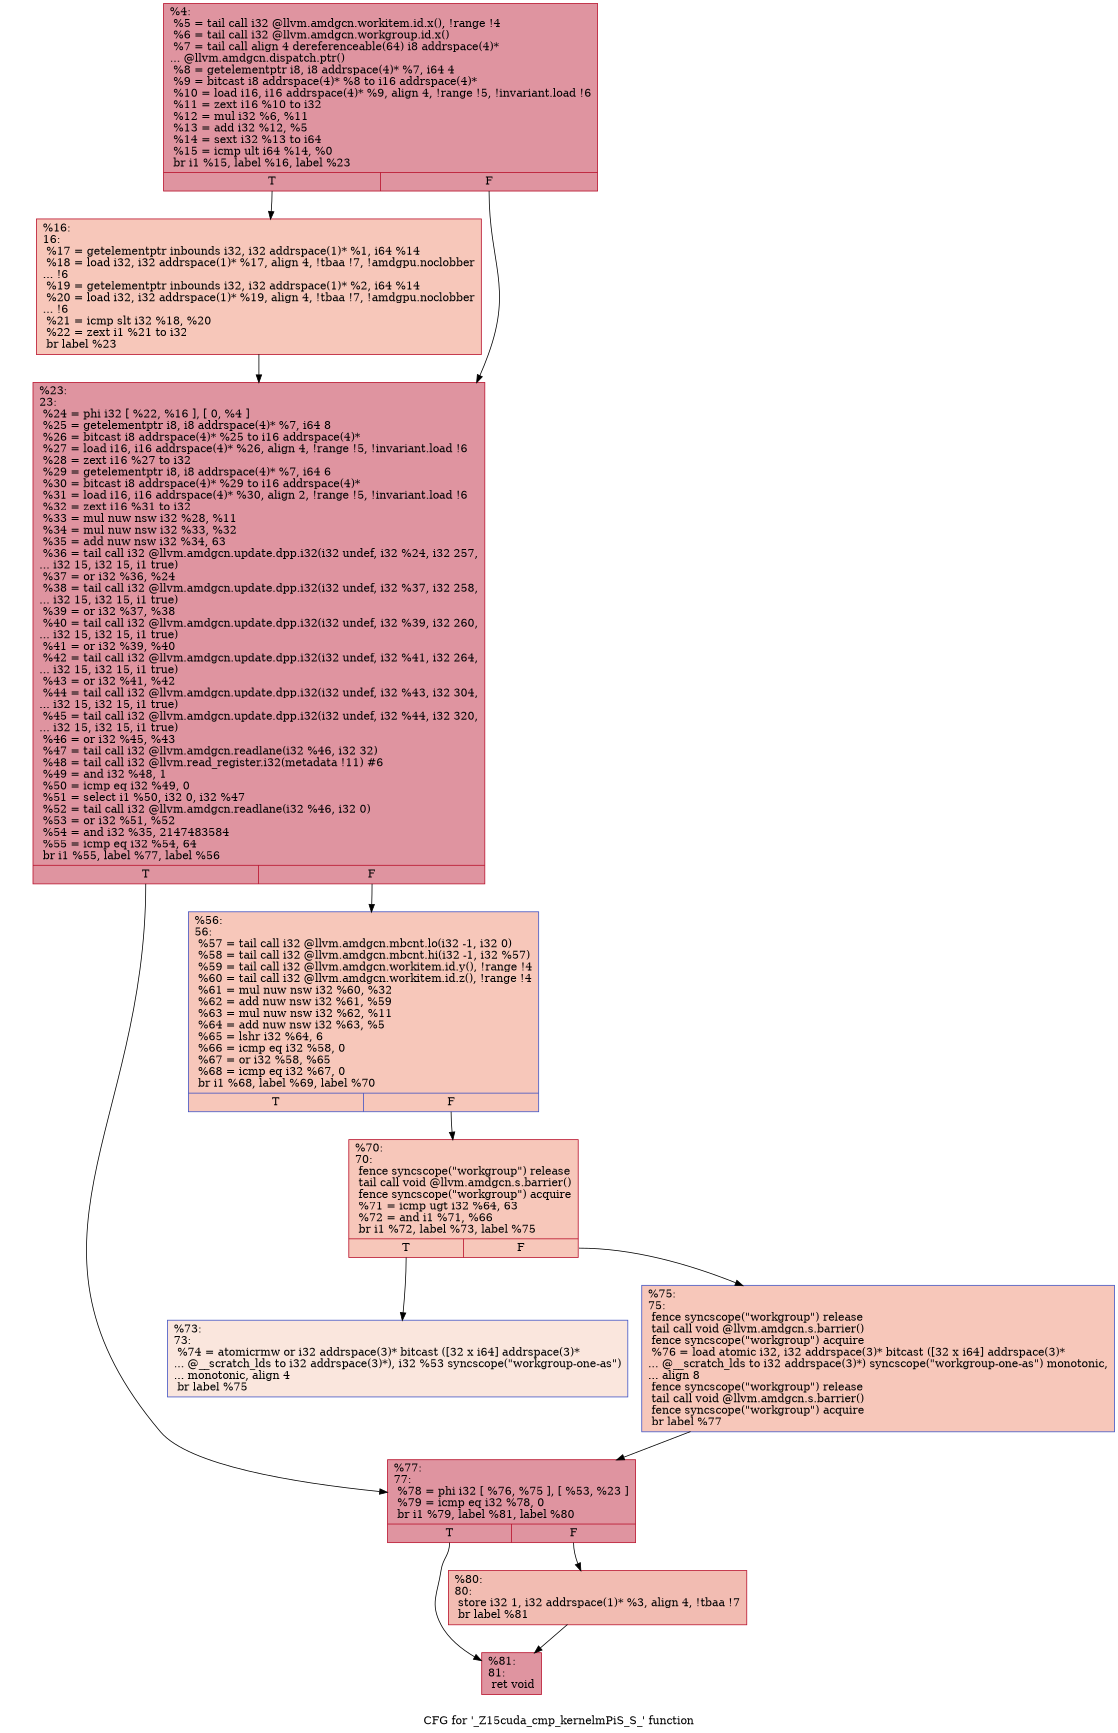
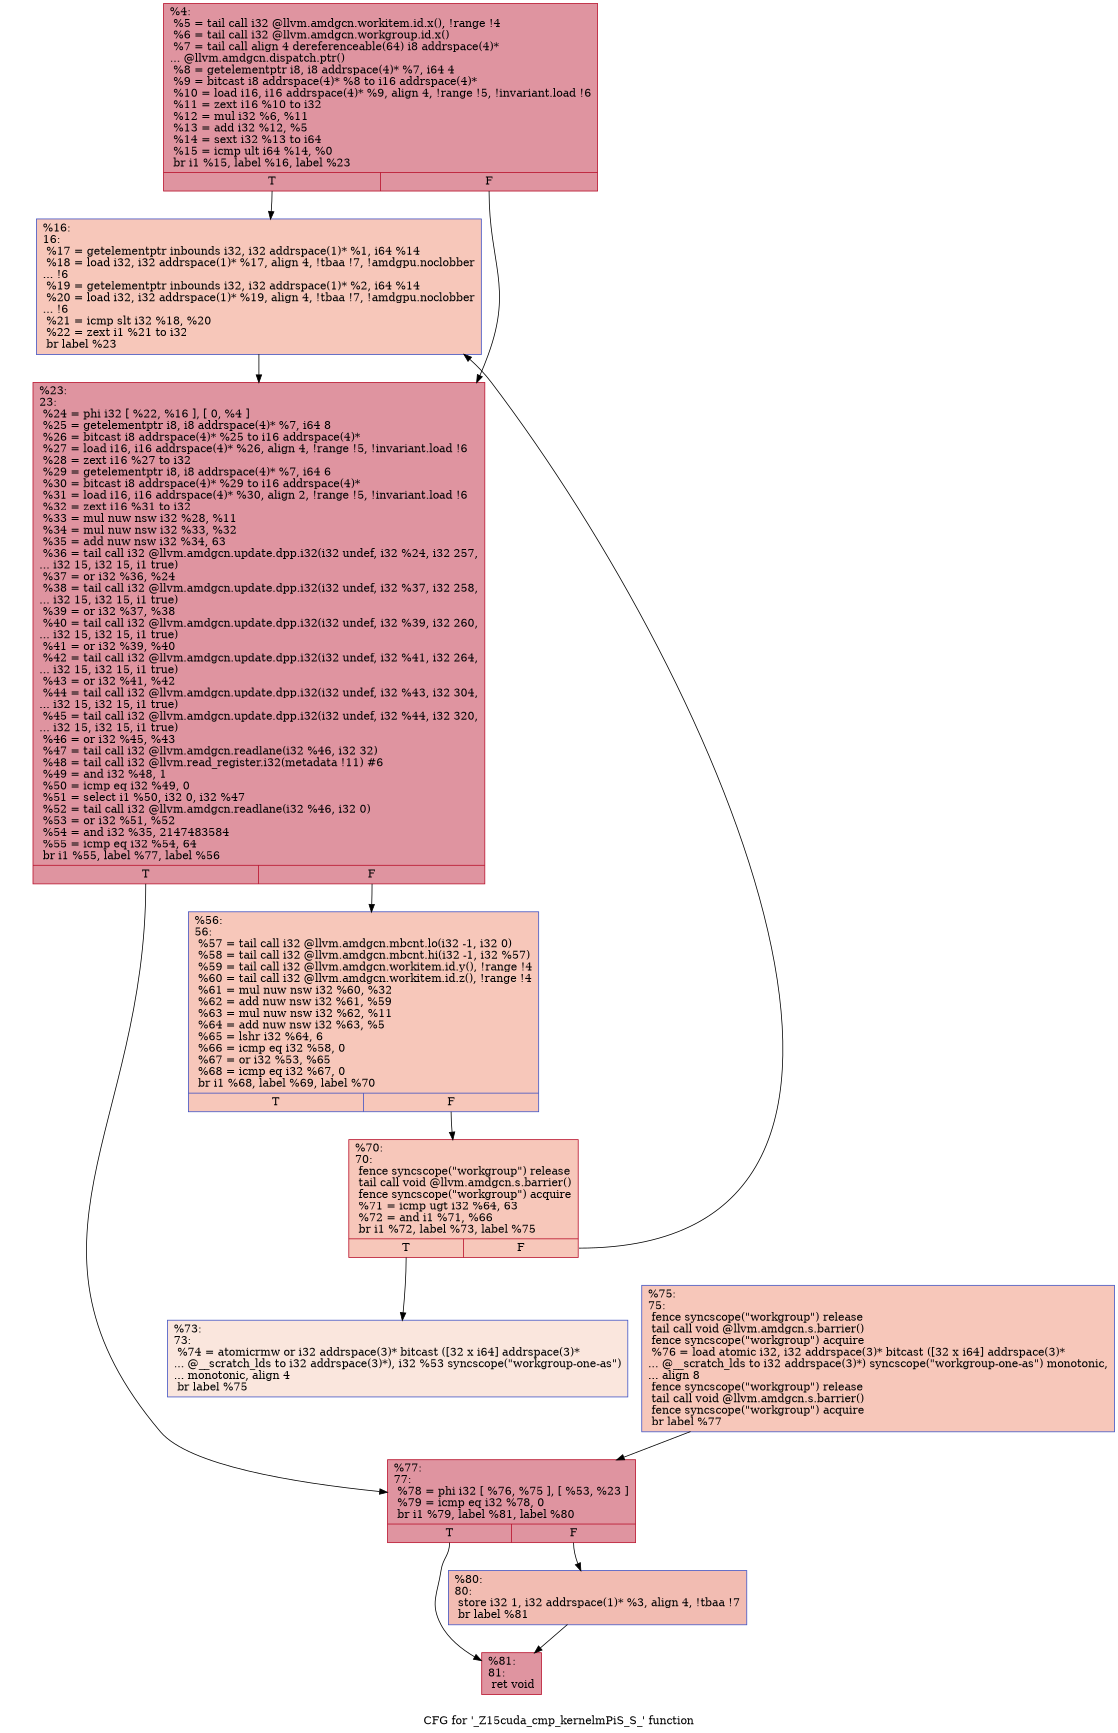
(259, 287) -> (259, 287)
(263, 1060) -> (263, 1060)
(659, 1258) -> (736, 832)
(598, 1598) -> (598, 1598)
